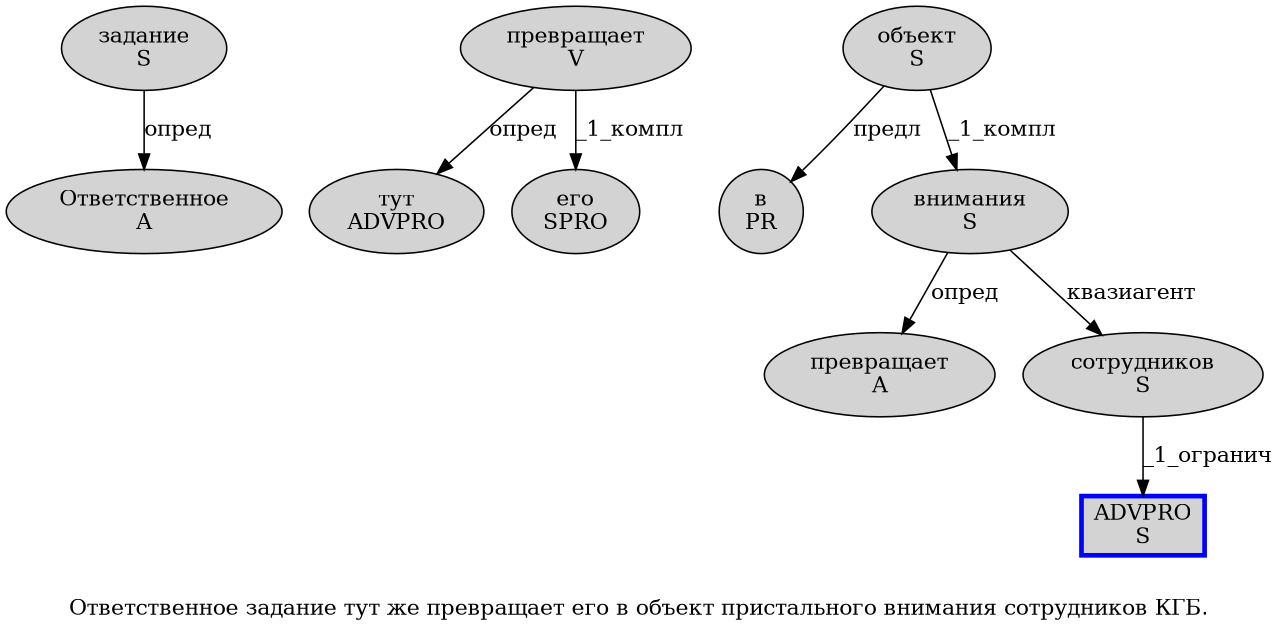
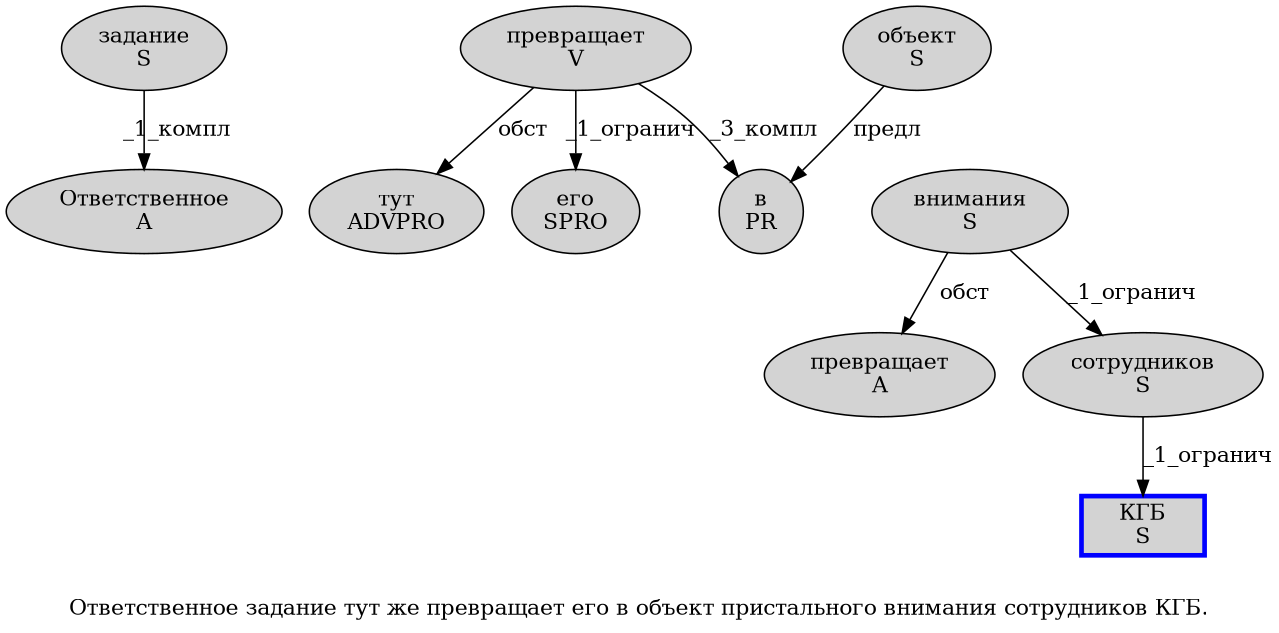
none -> (688, 119)
(941, 122) -> none
(178, 130) -> (178, 130)
(523, 130) -> (523, 130)
(630, 130) -> (630, 130)
(965, 293) -> (965, 293)
(1131, 293) -> (1131, 293)
(1143, 526) -> (1143, 526)
